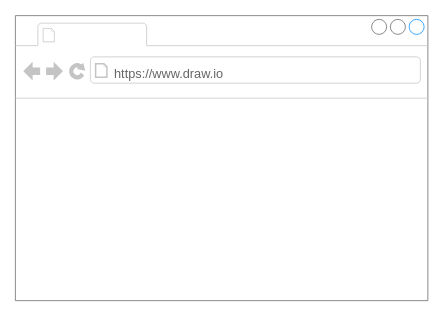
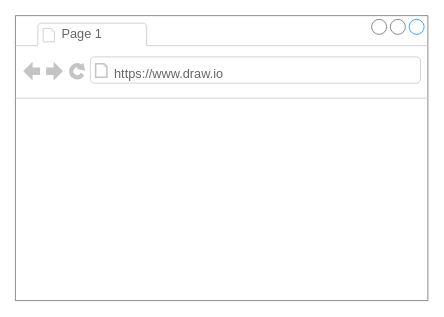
none -> (102, 34)
